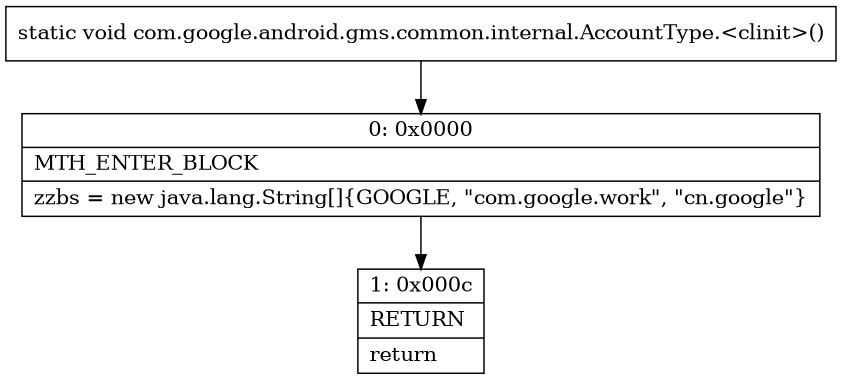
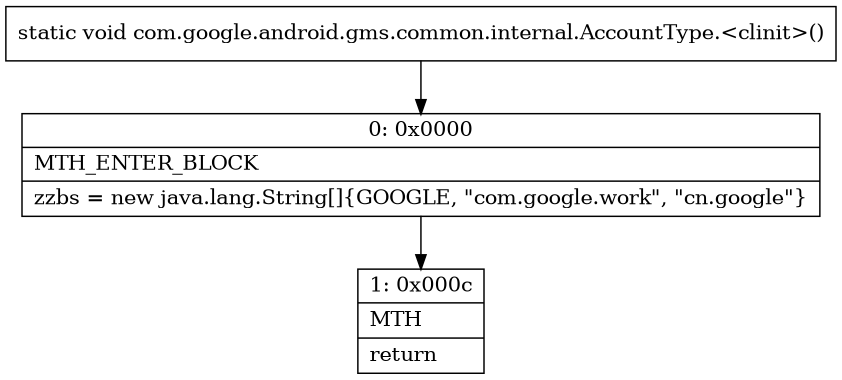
(417, 320) -> (396, 320)
